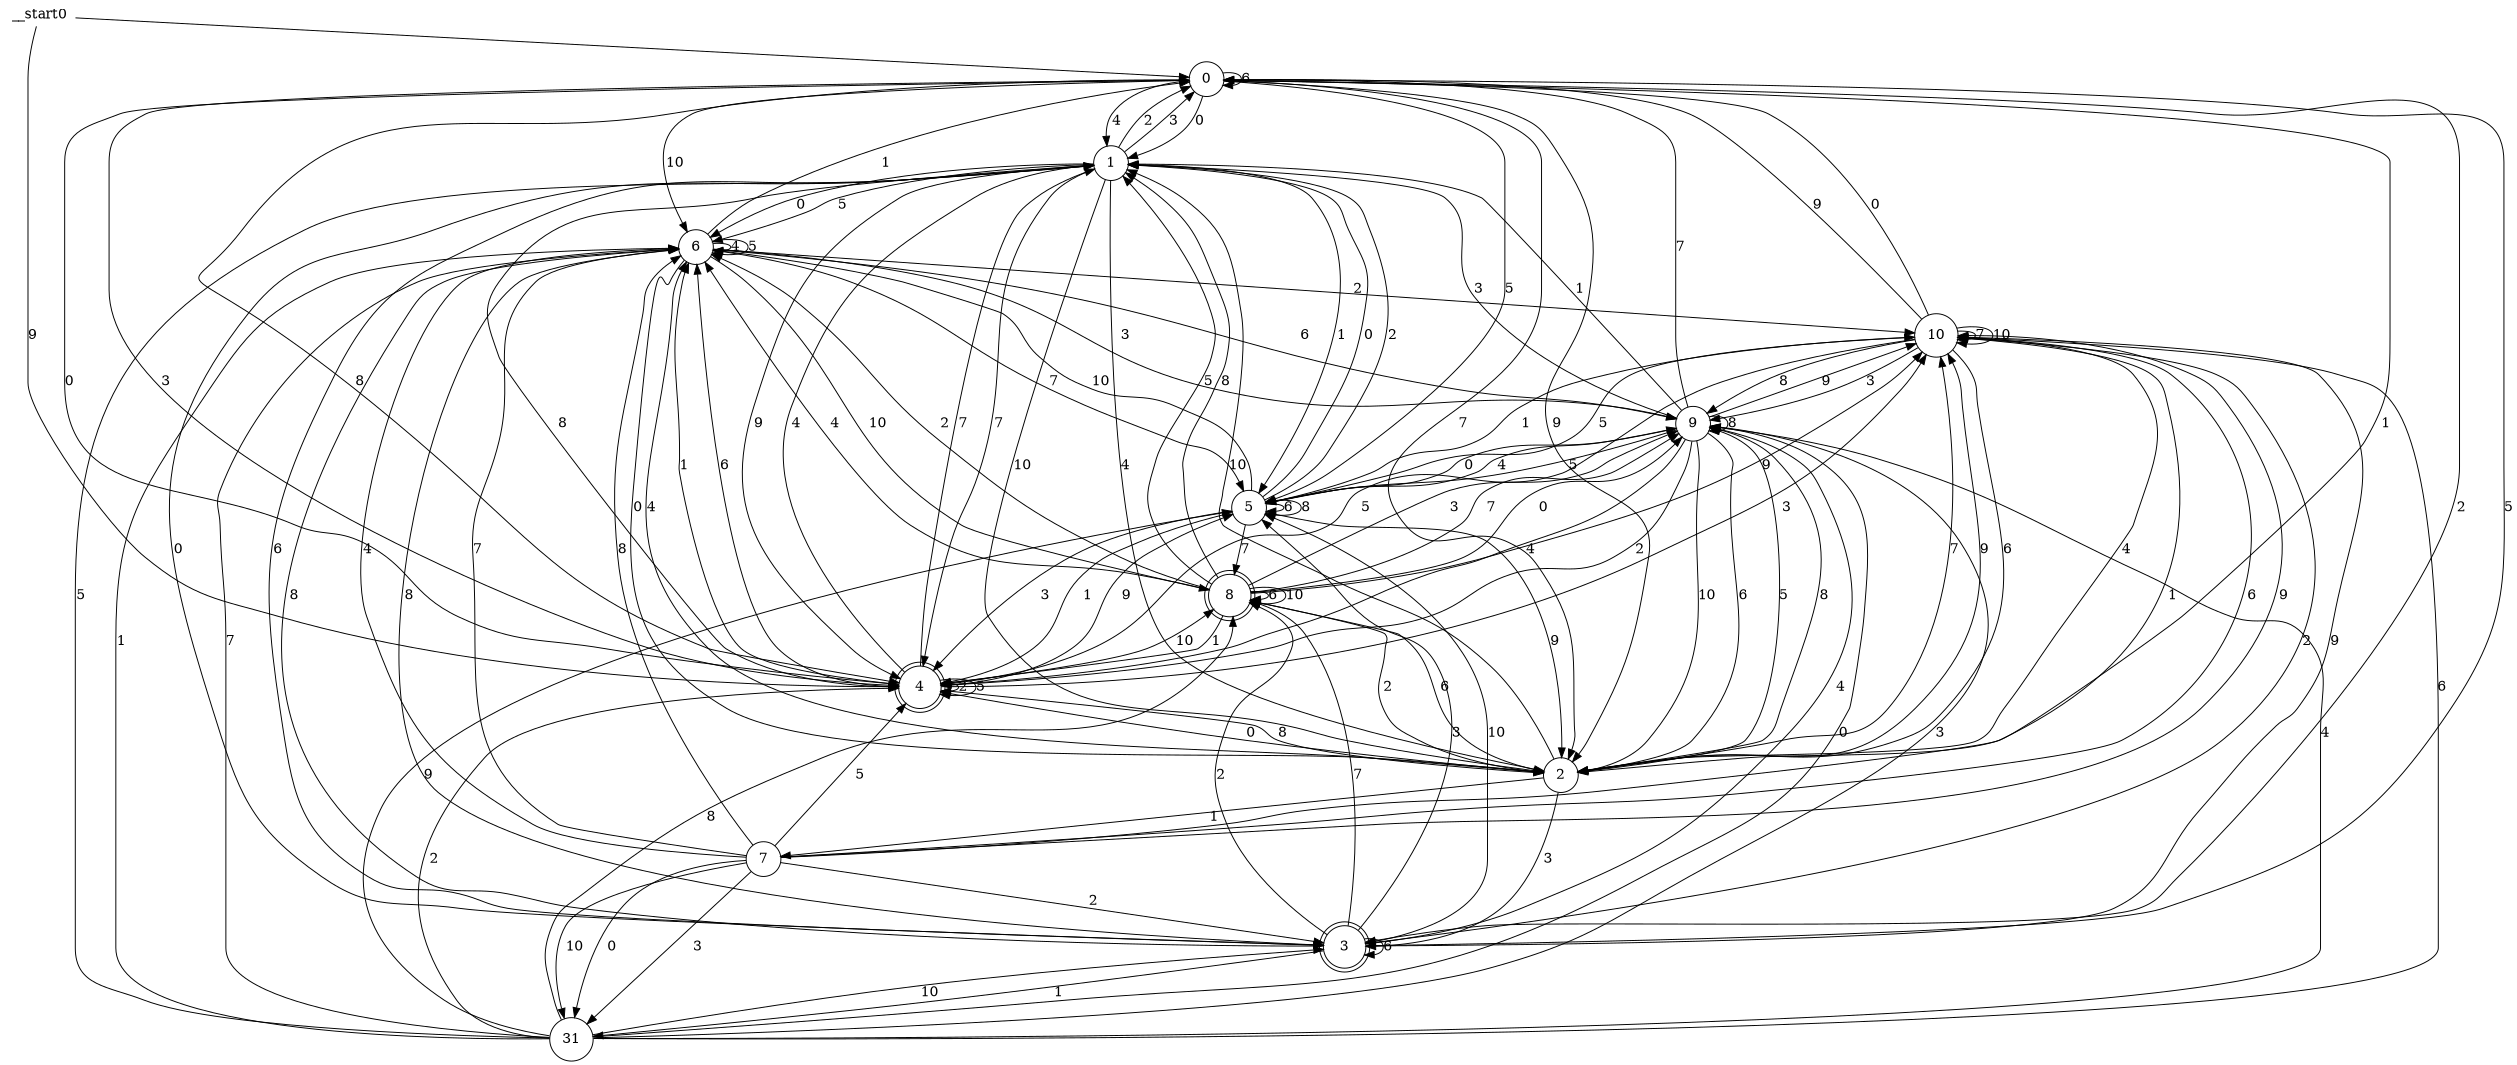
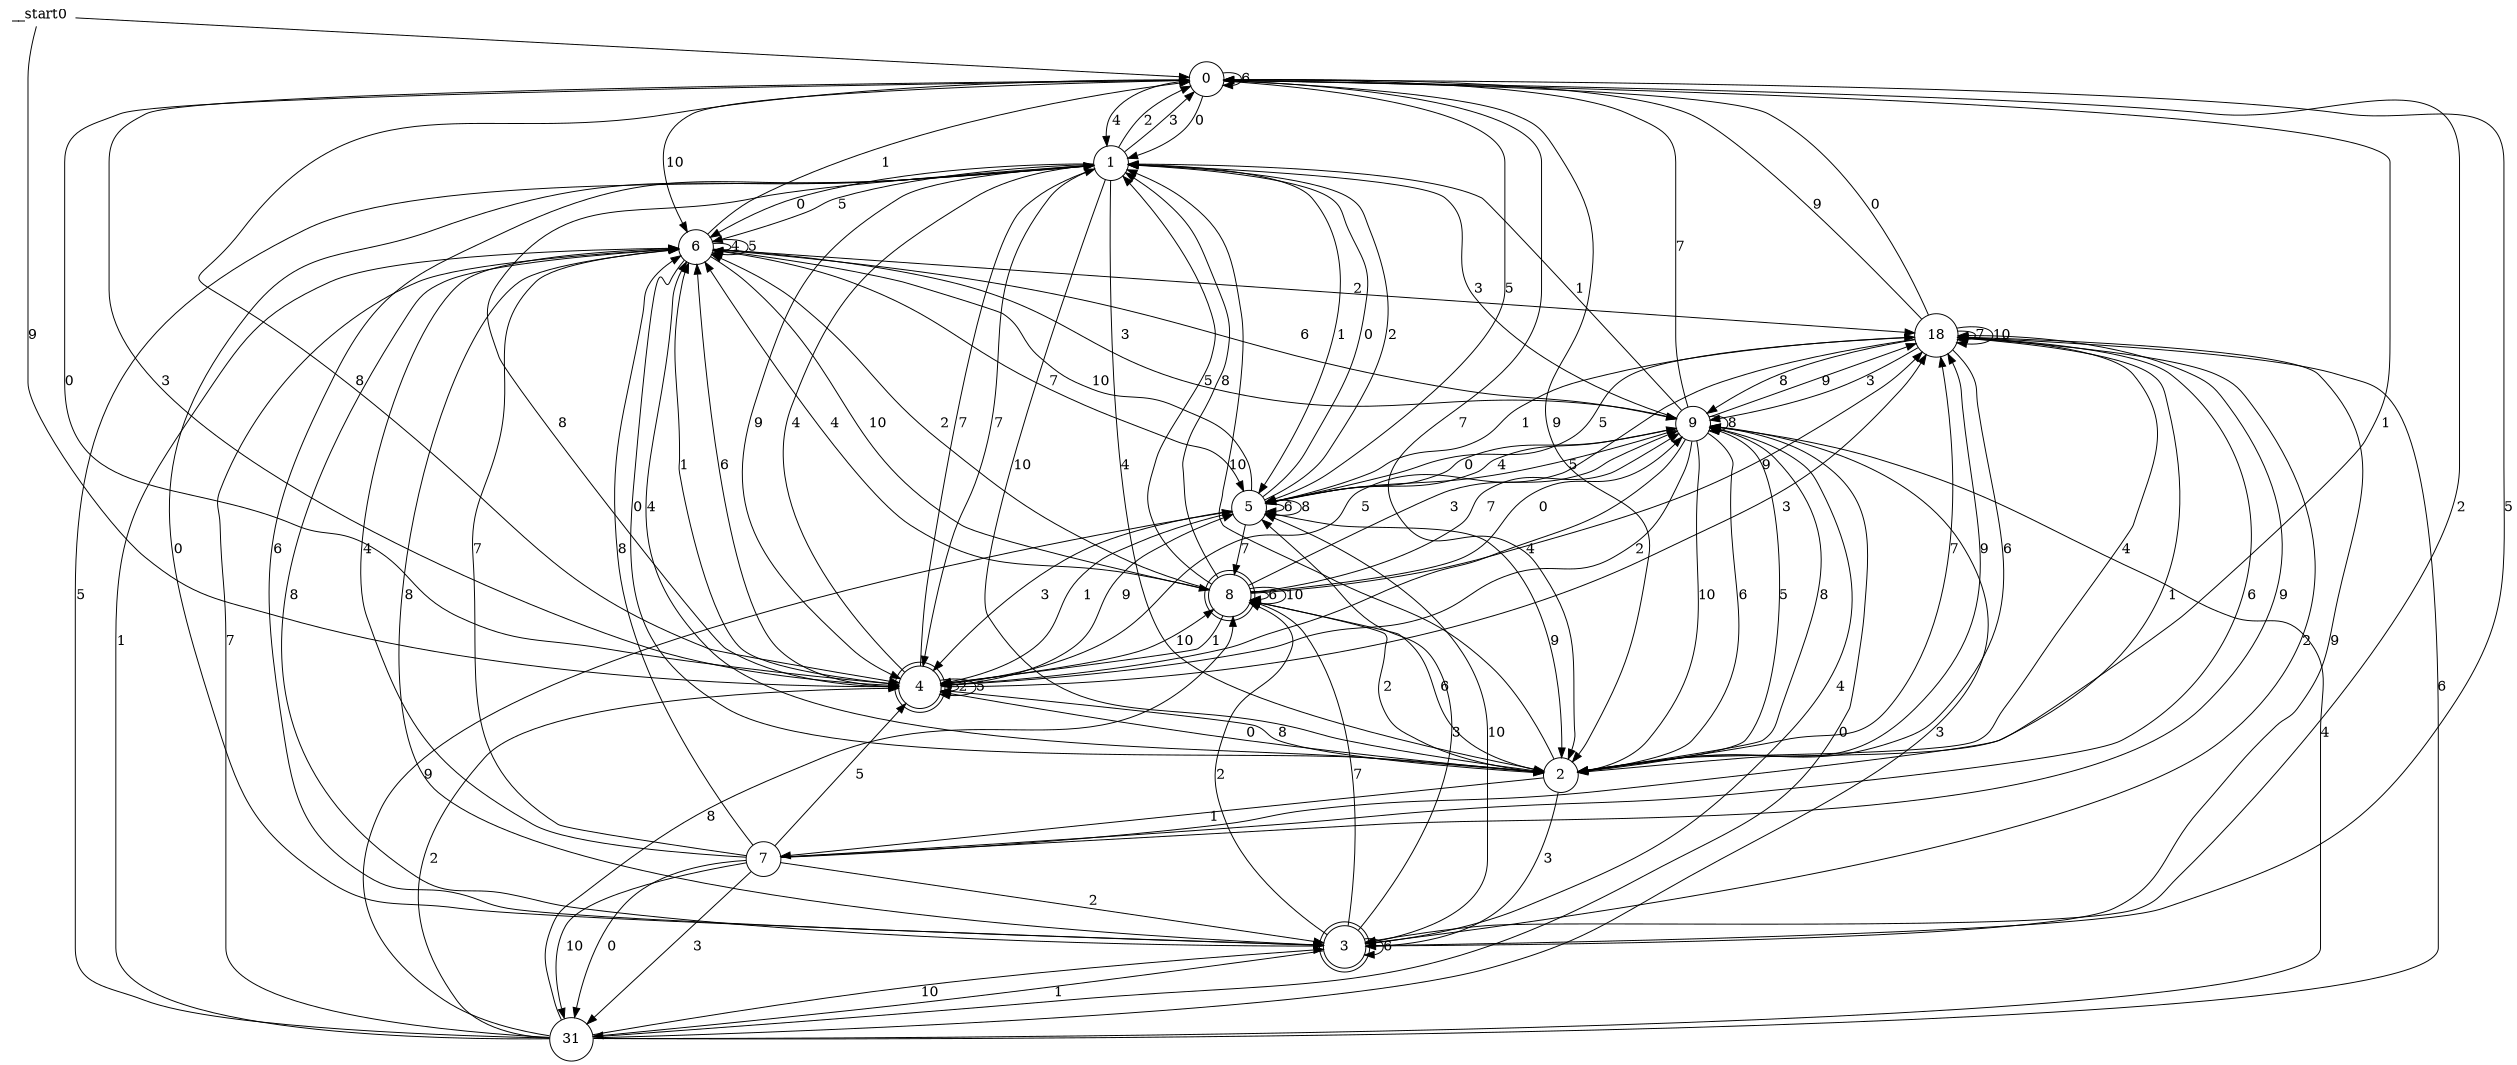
(1936, 335) -> (1936, 335)
